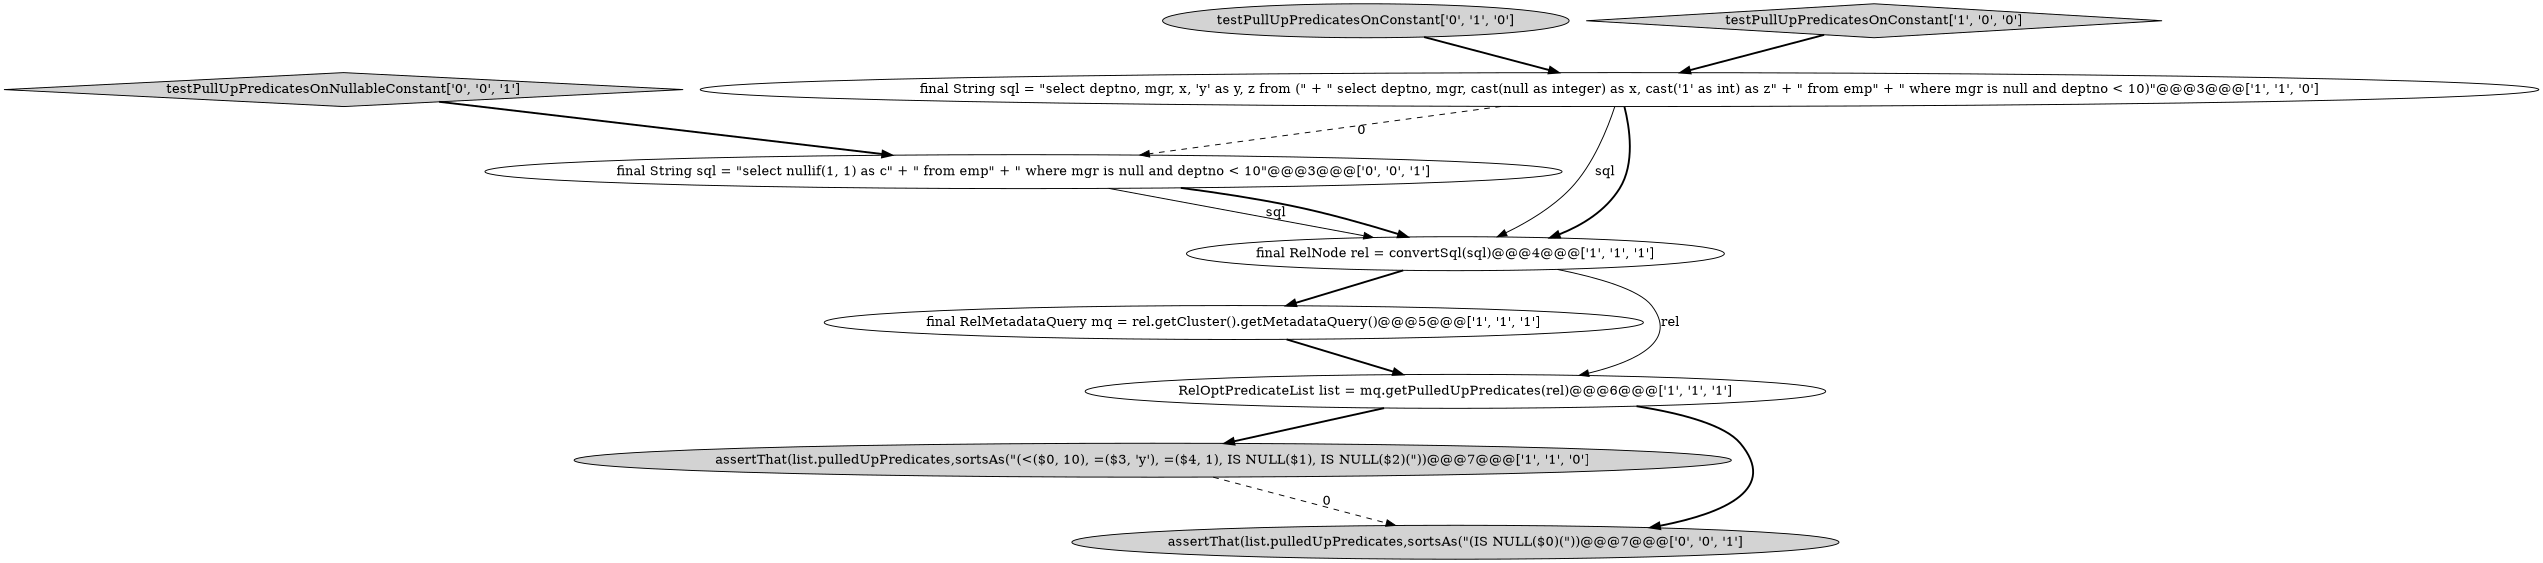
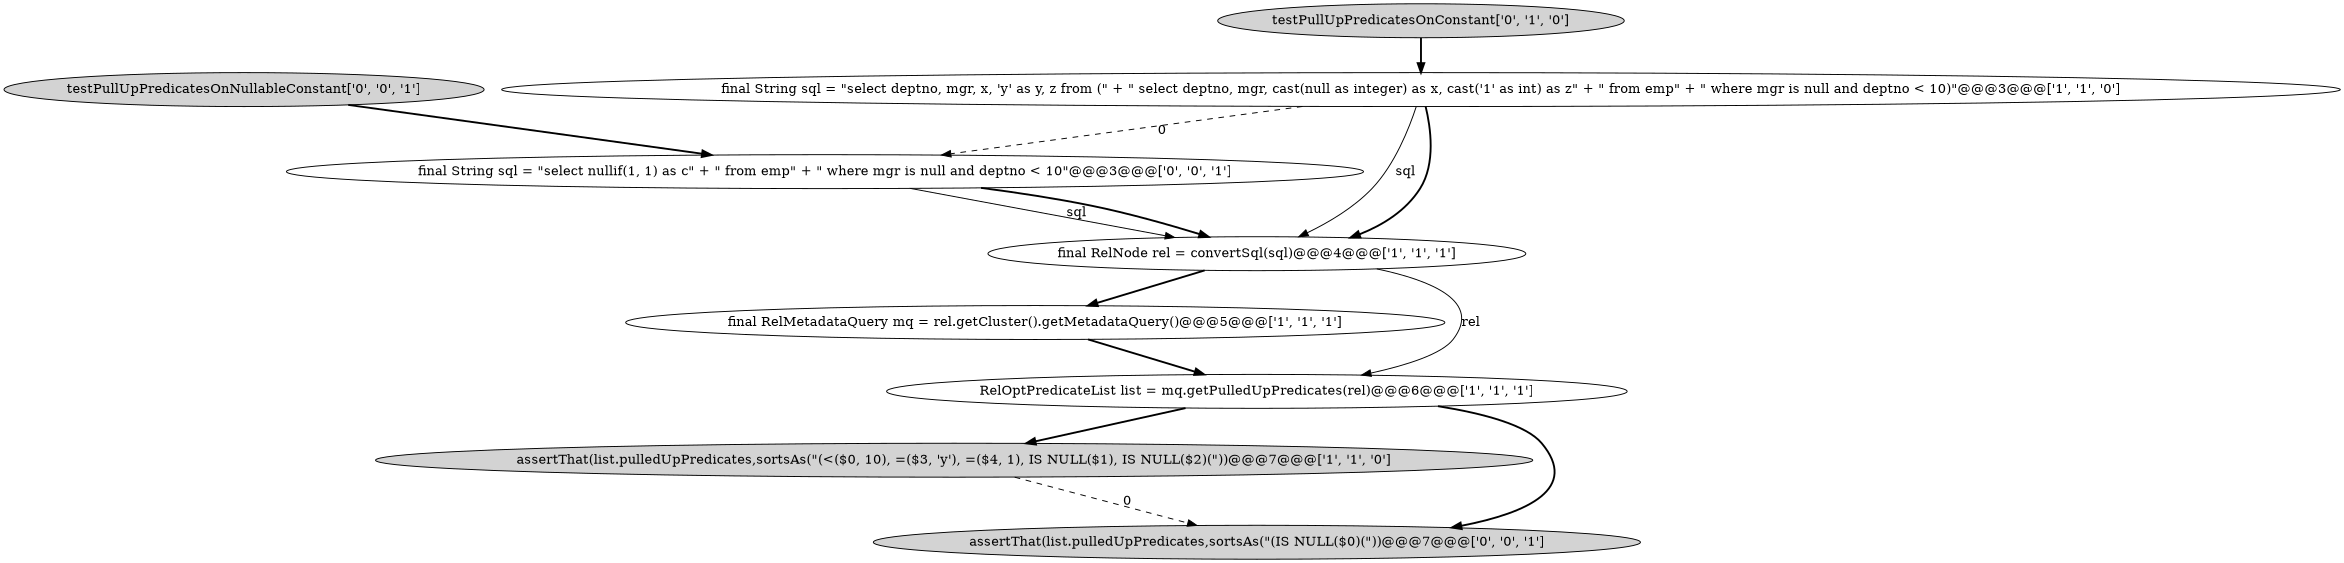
(1874, 21) -> none
(344, 90) -> (244, 90)
